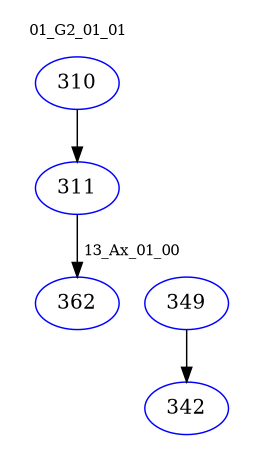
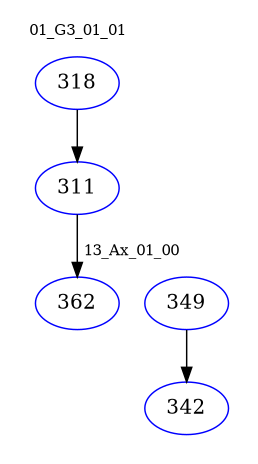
(78, 31) -> (78, 31)
(77, 83) -> (77, 83)
